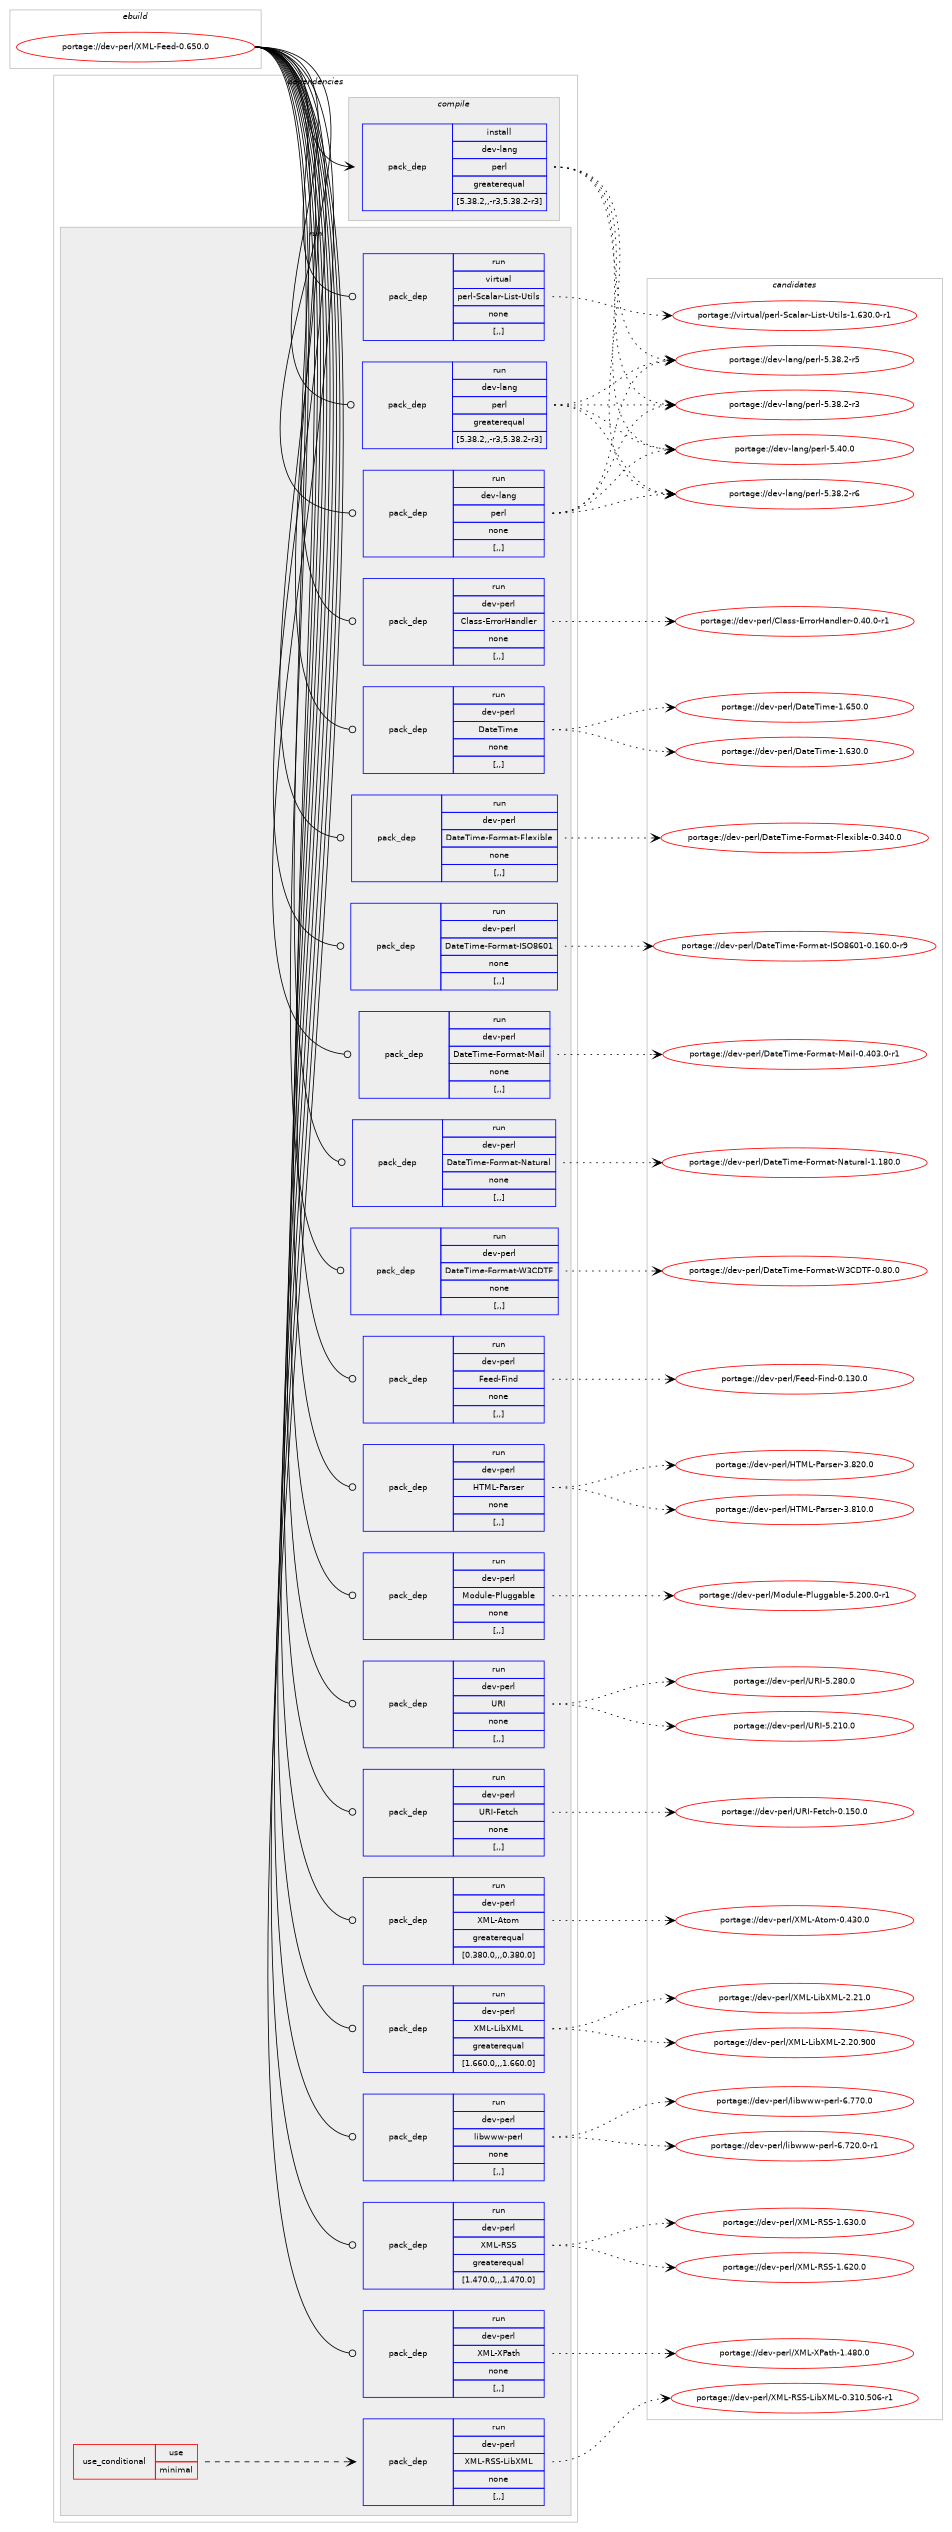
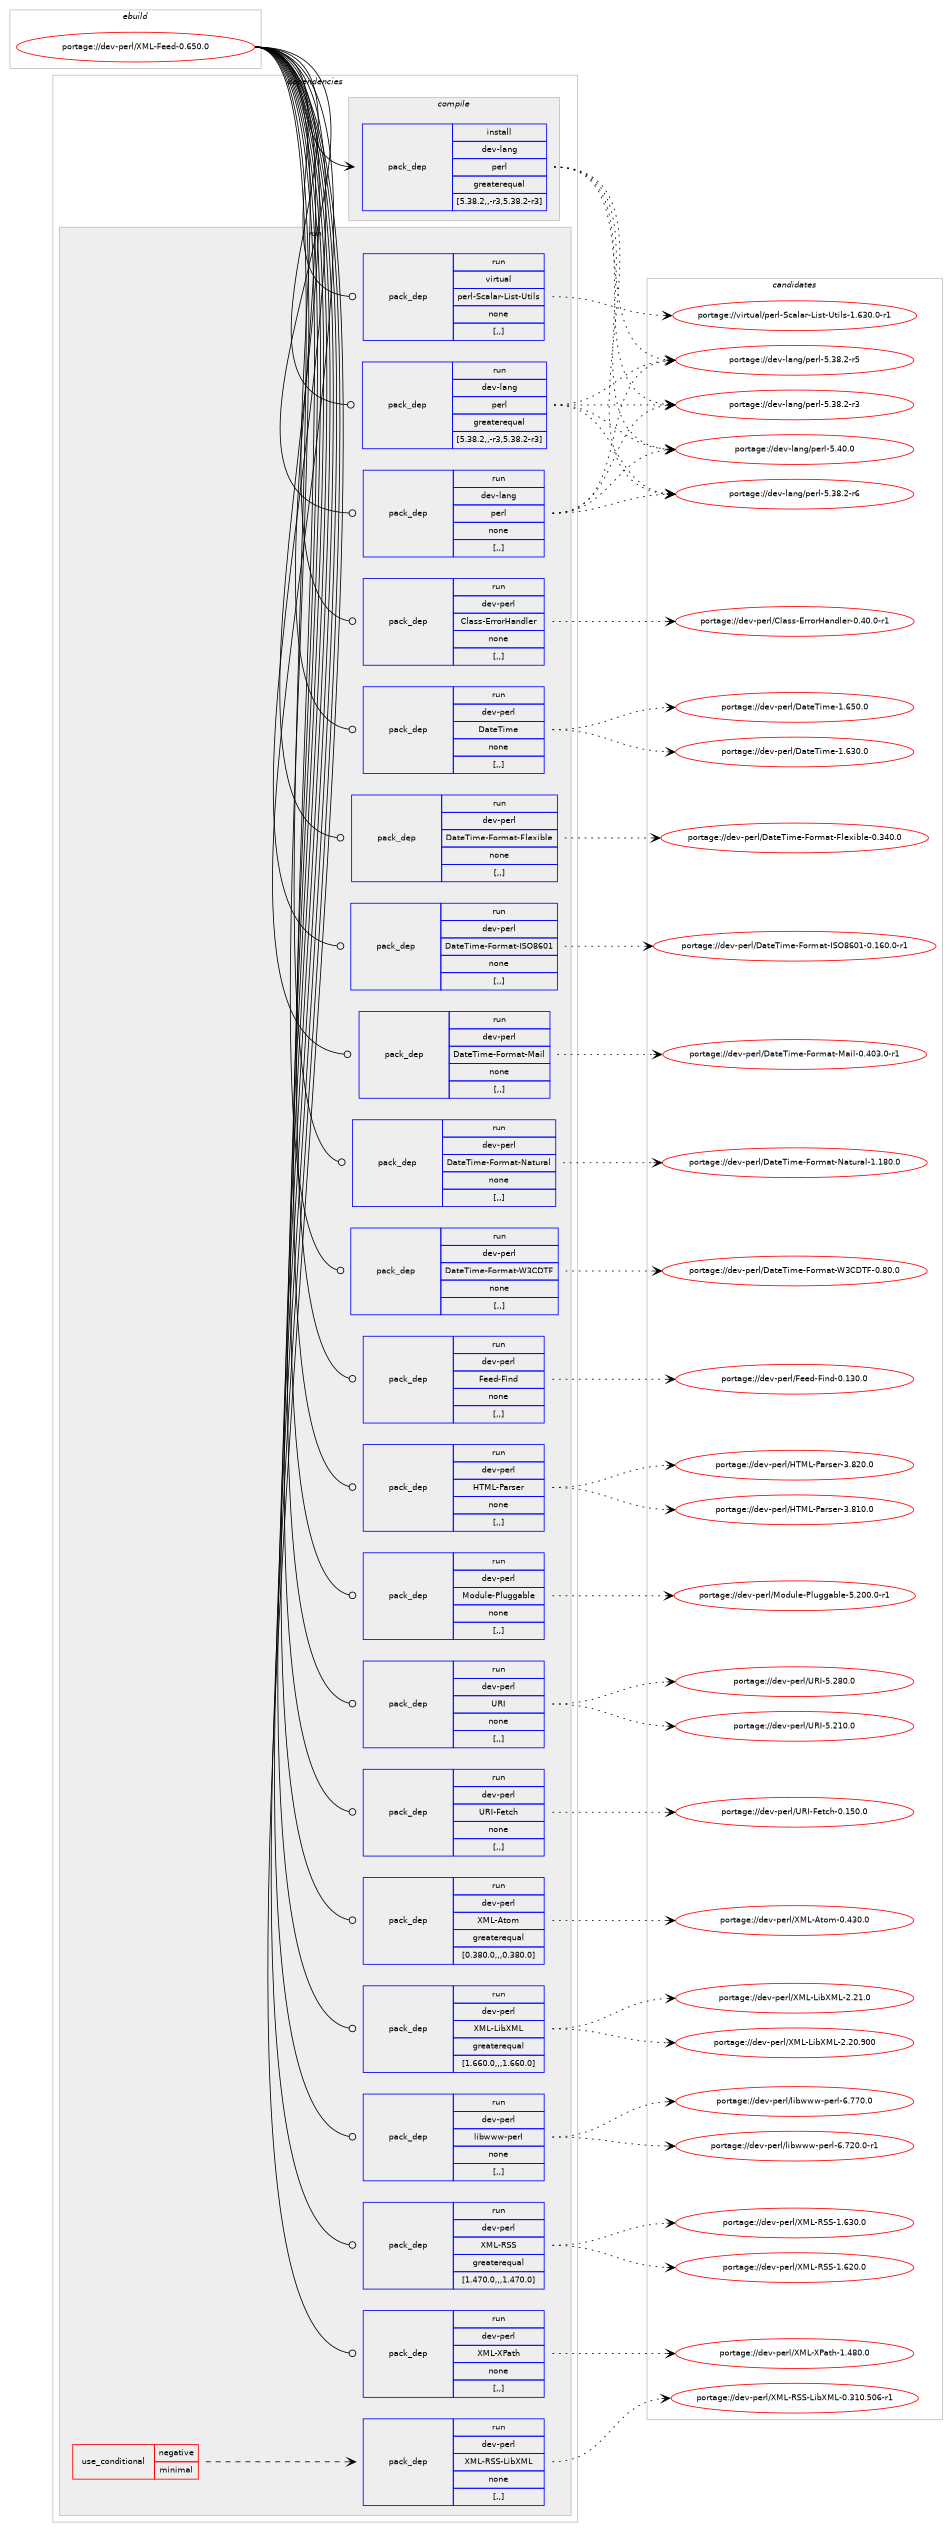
(795, 946) -> (795, 946)
(176, 2453) -> (176, 2453)
